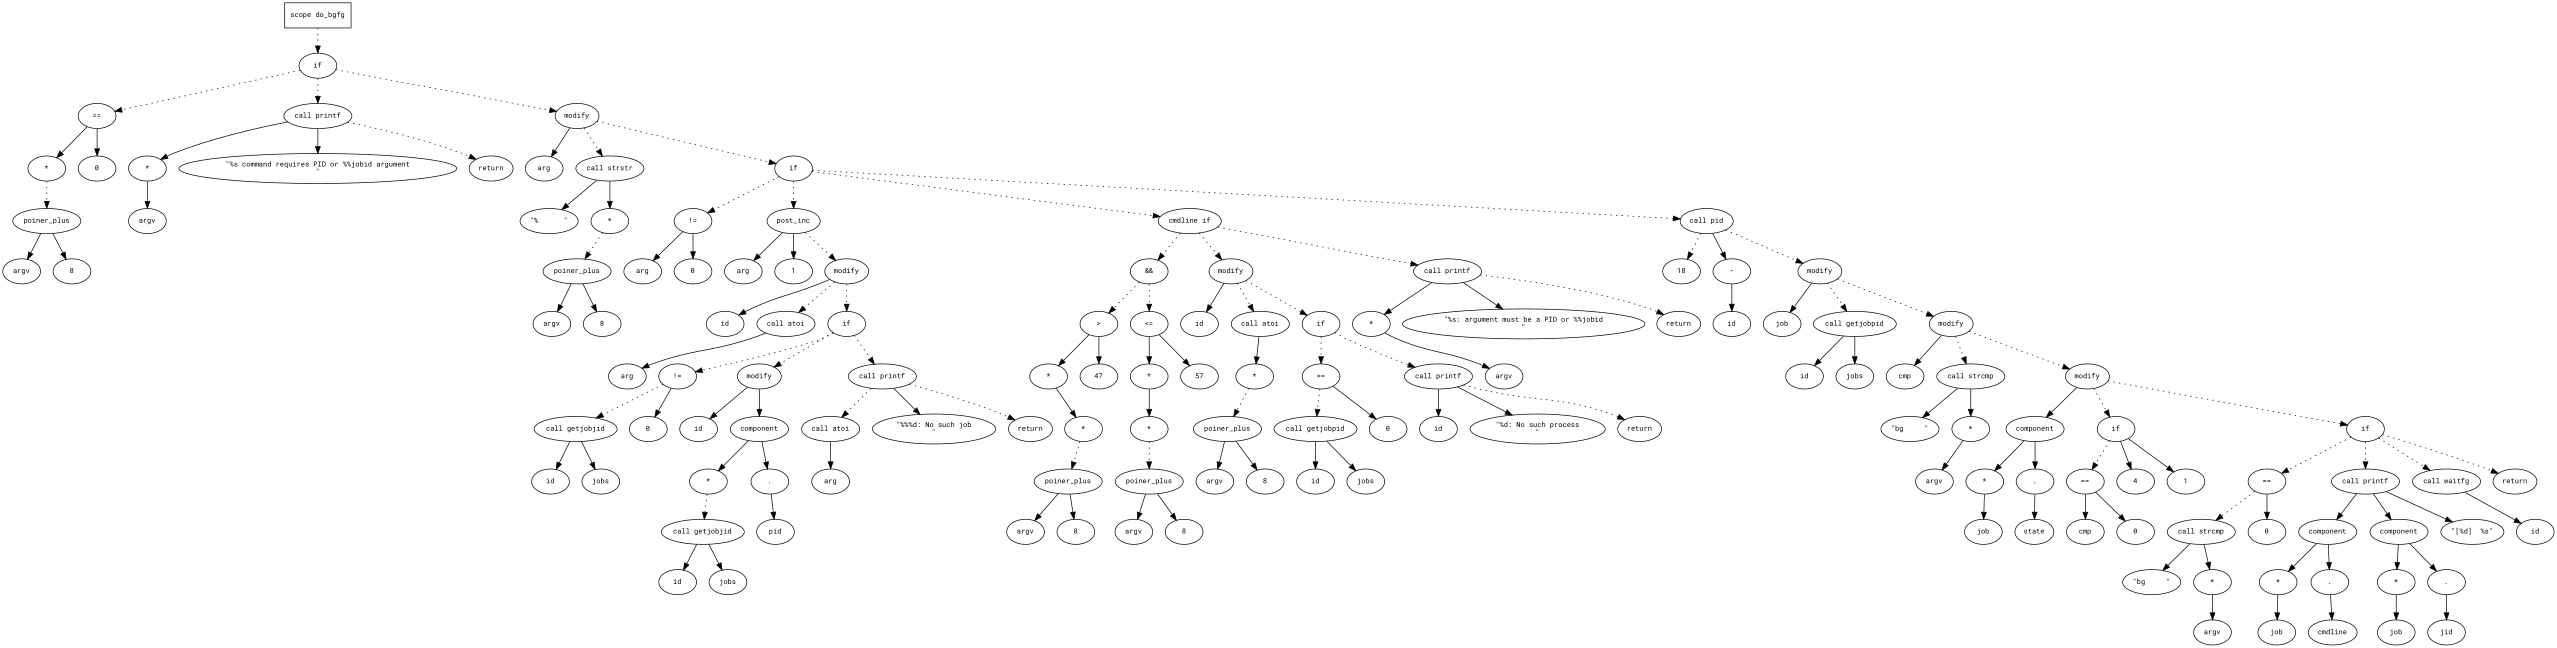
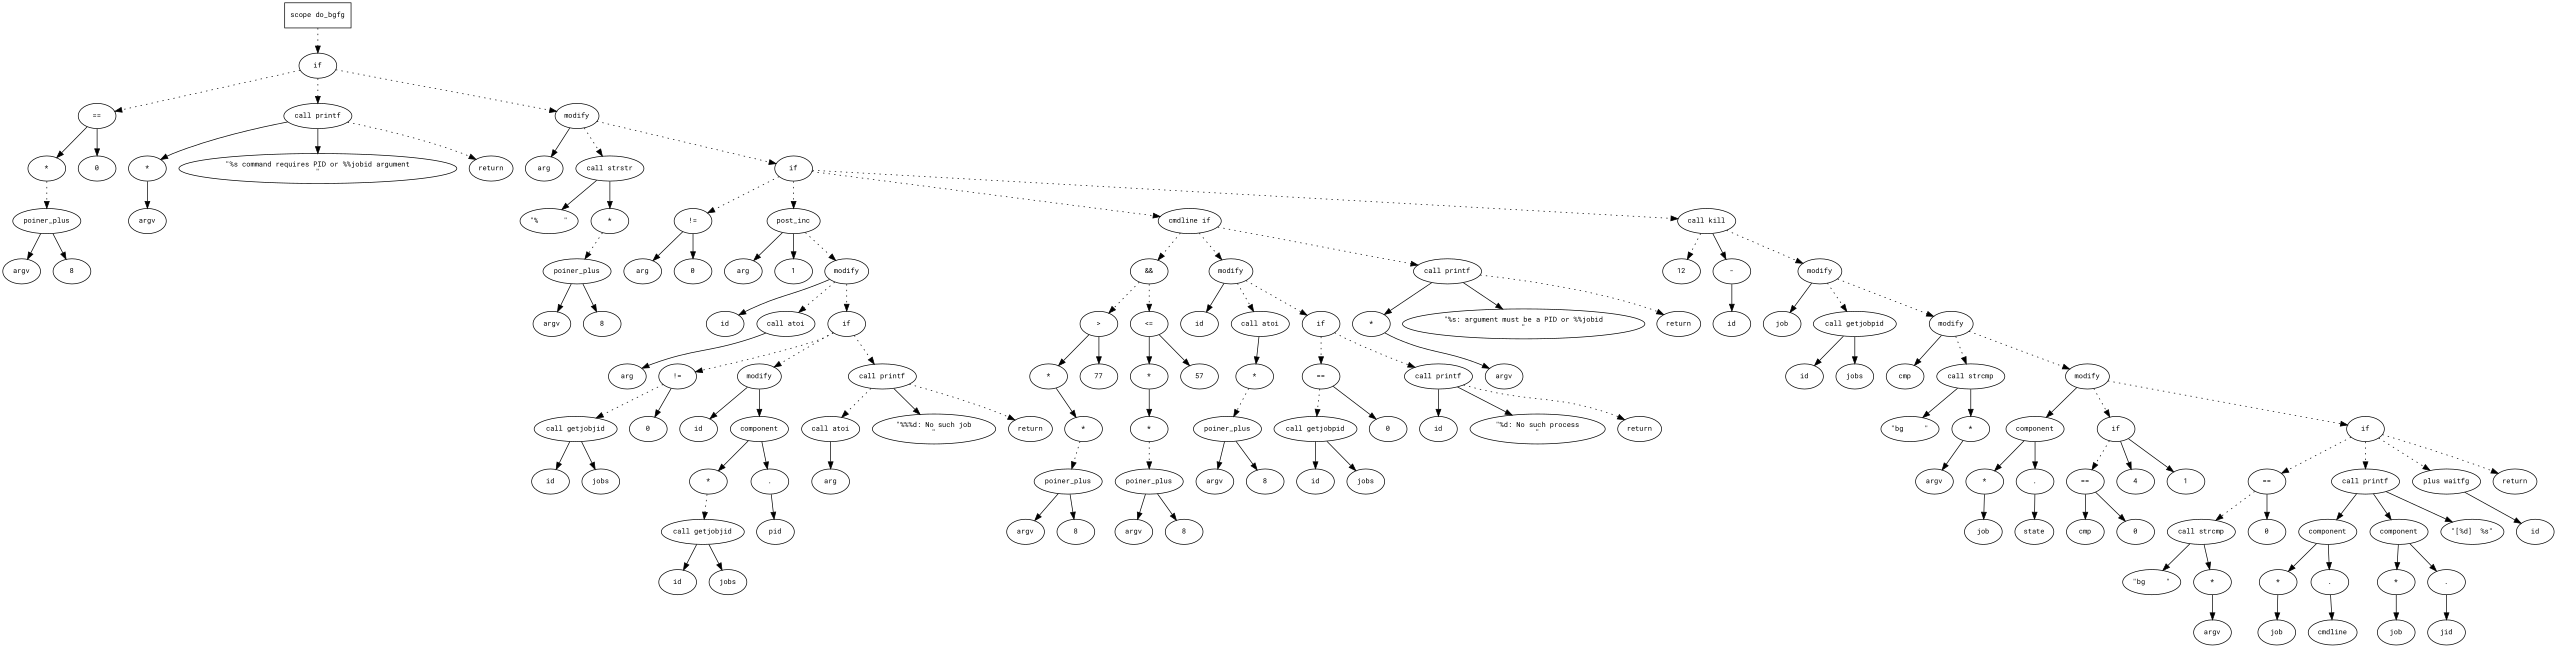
(1707, 221) -> (1707, 221)
(1682, 271) -> (1682, 271)
(1099, 376) -> (1099, 376)
(2447, 482) -> (2447, 482)
